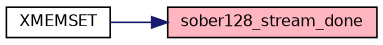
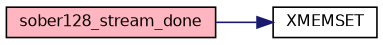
(131, 22) -> (236, 22)
